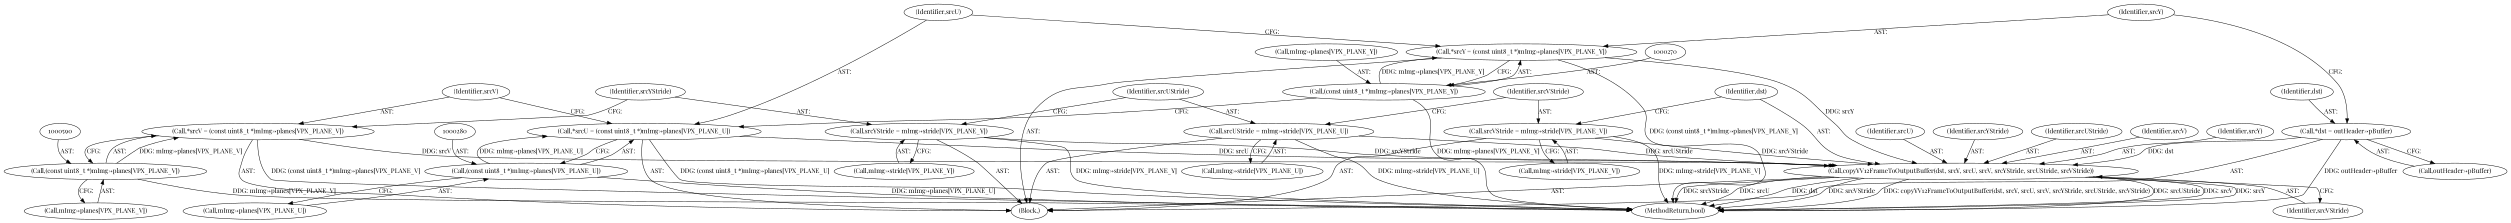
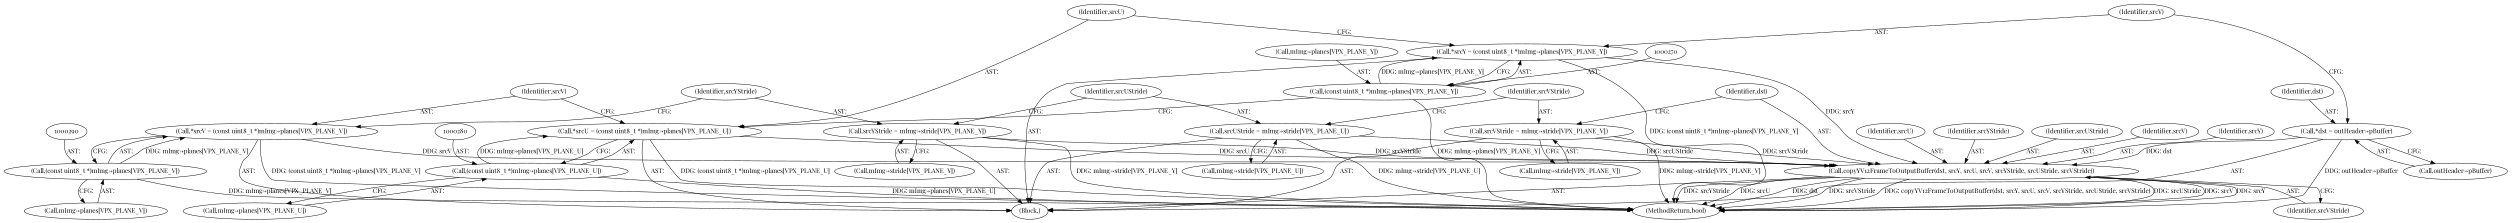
(60, 132) -> (67, 132)
